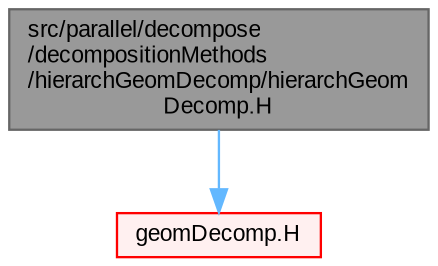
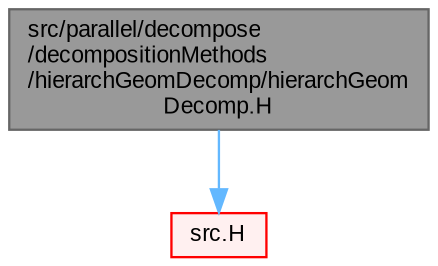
(219, 235) -> (219, 235)
